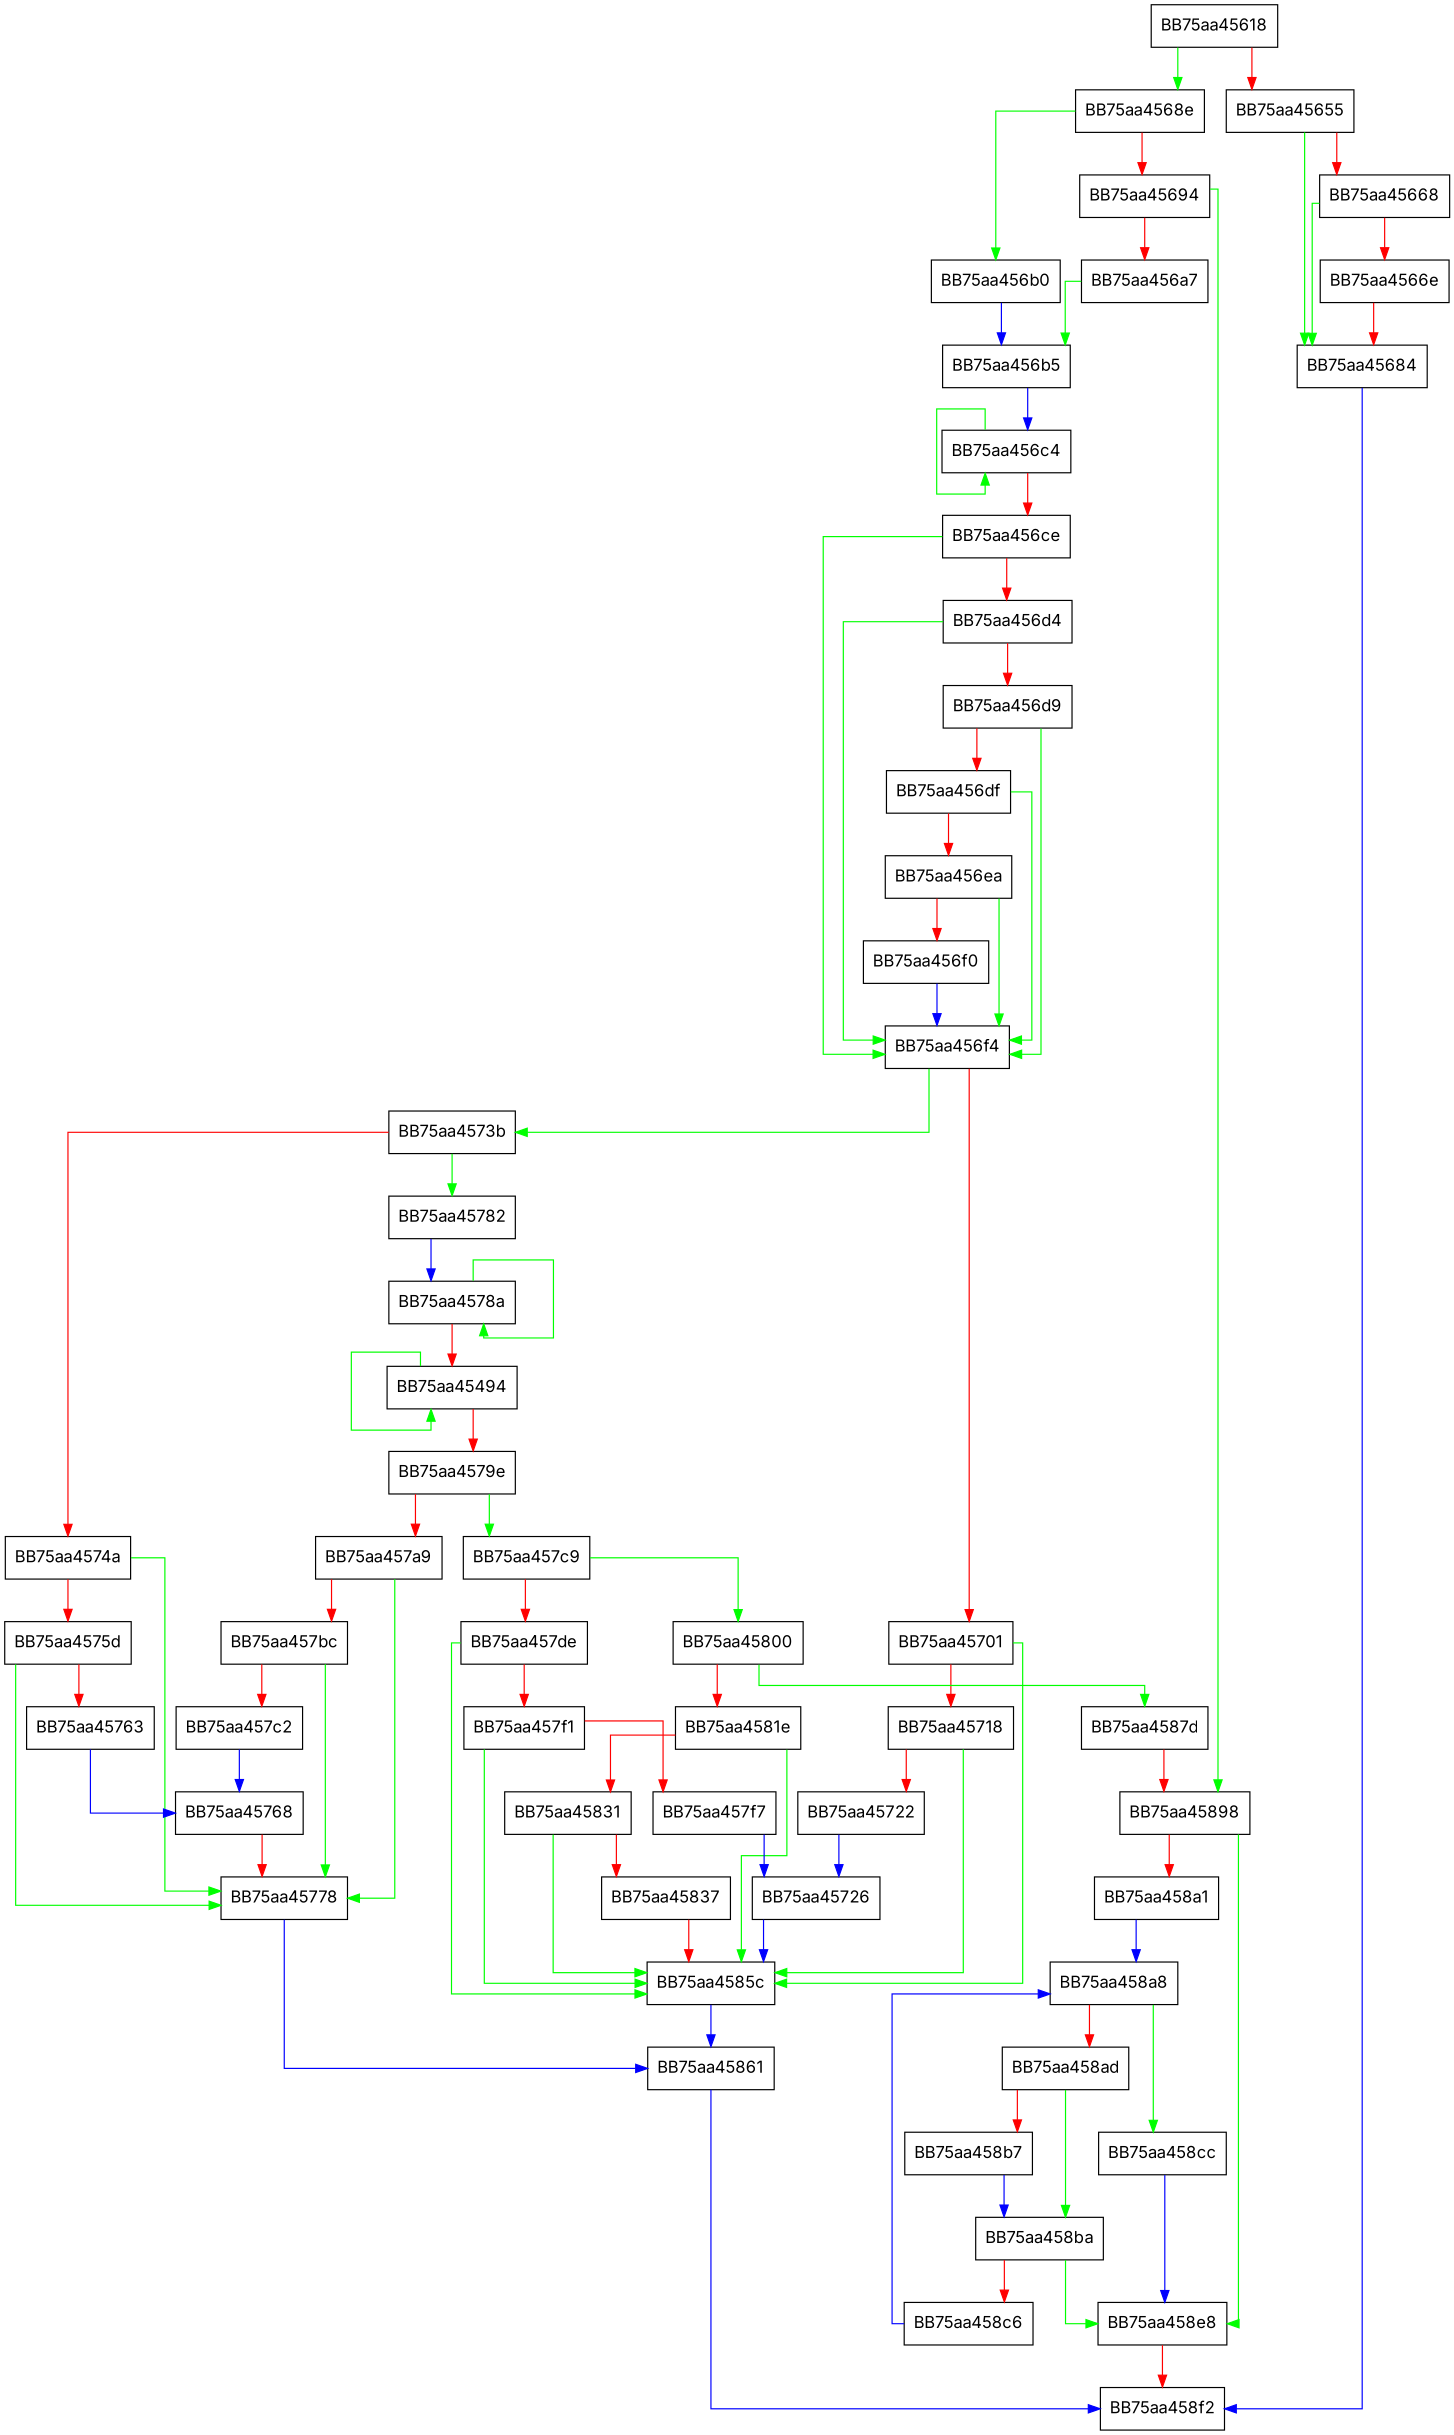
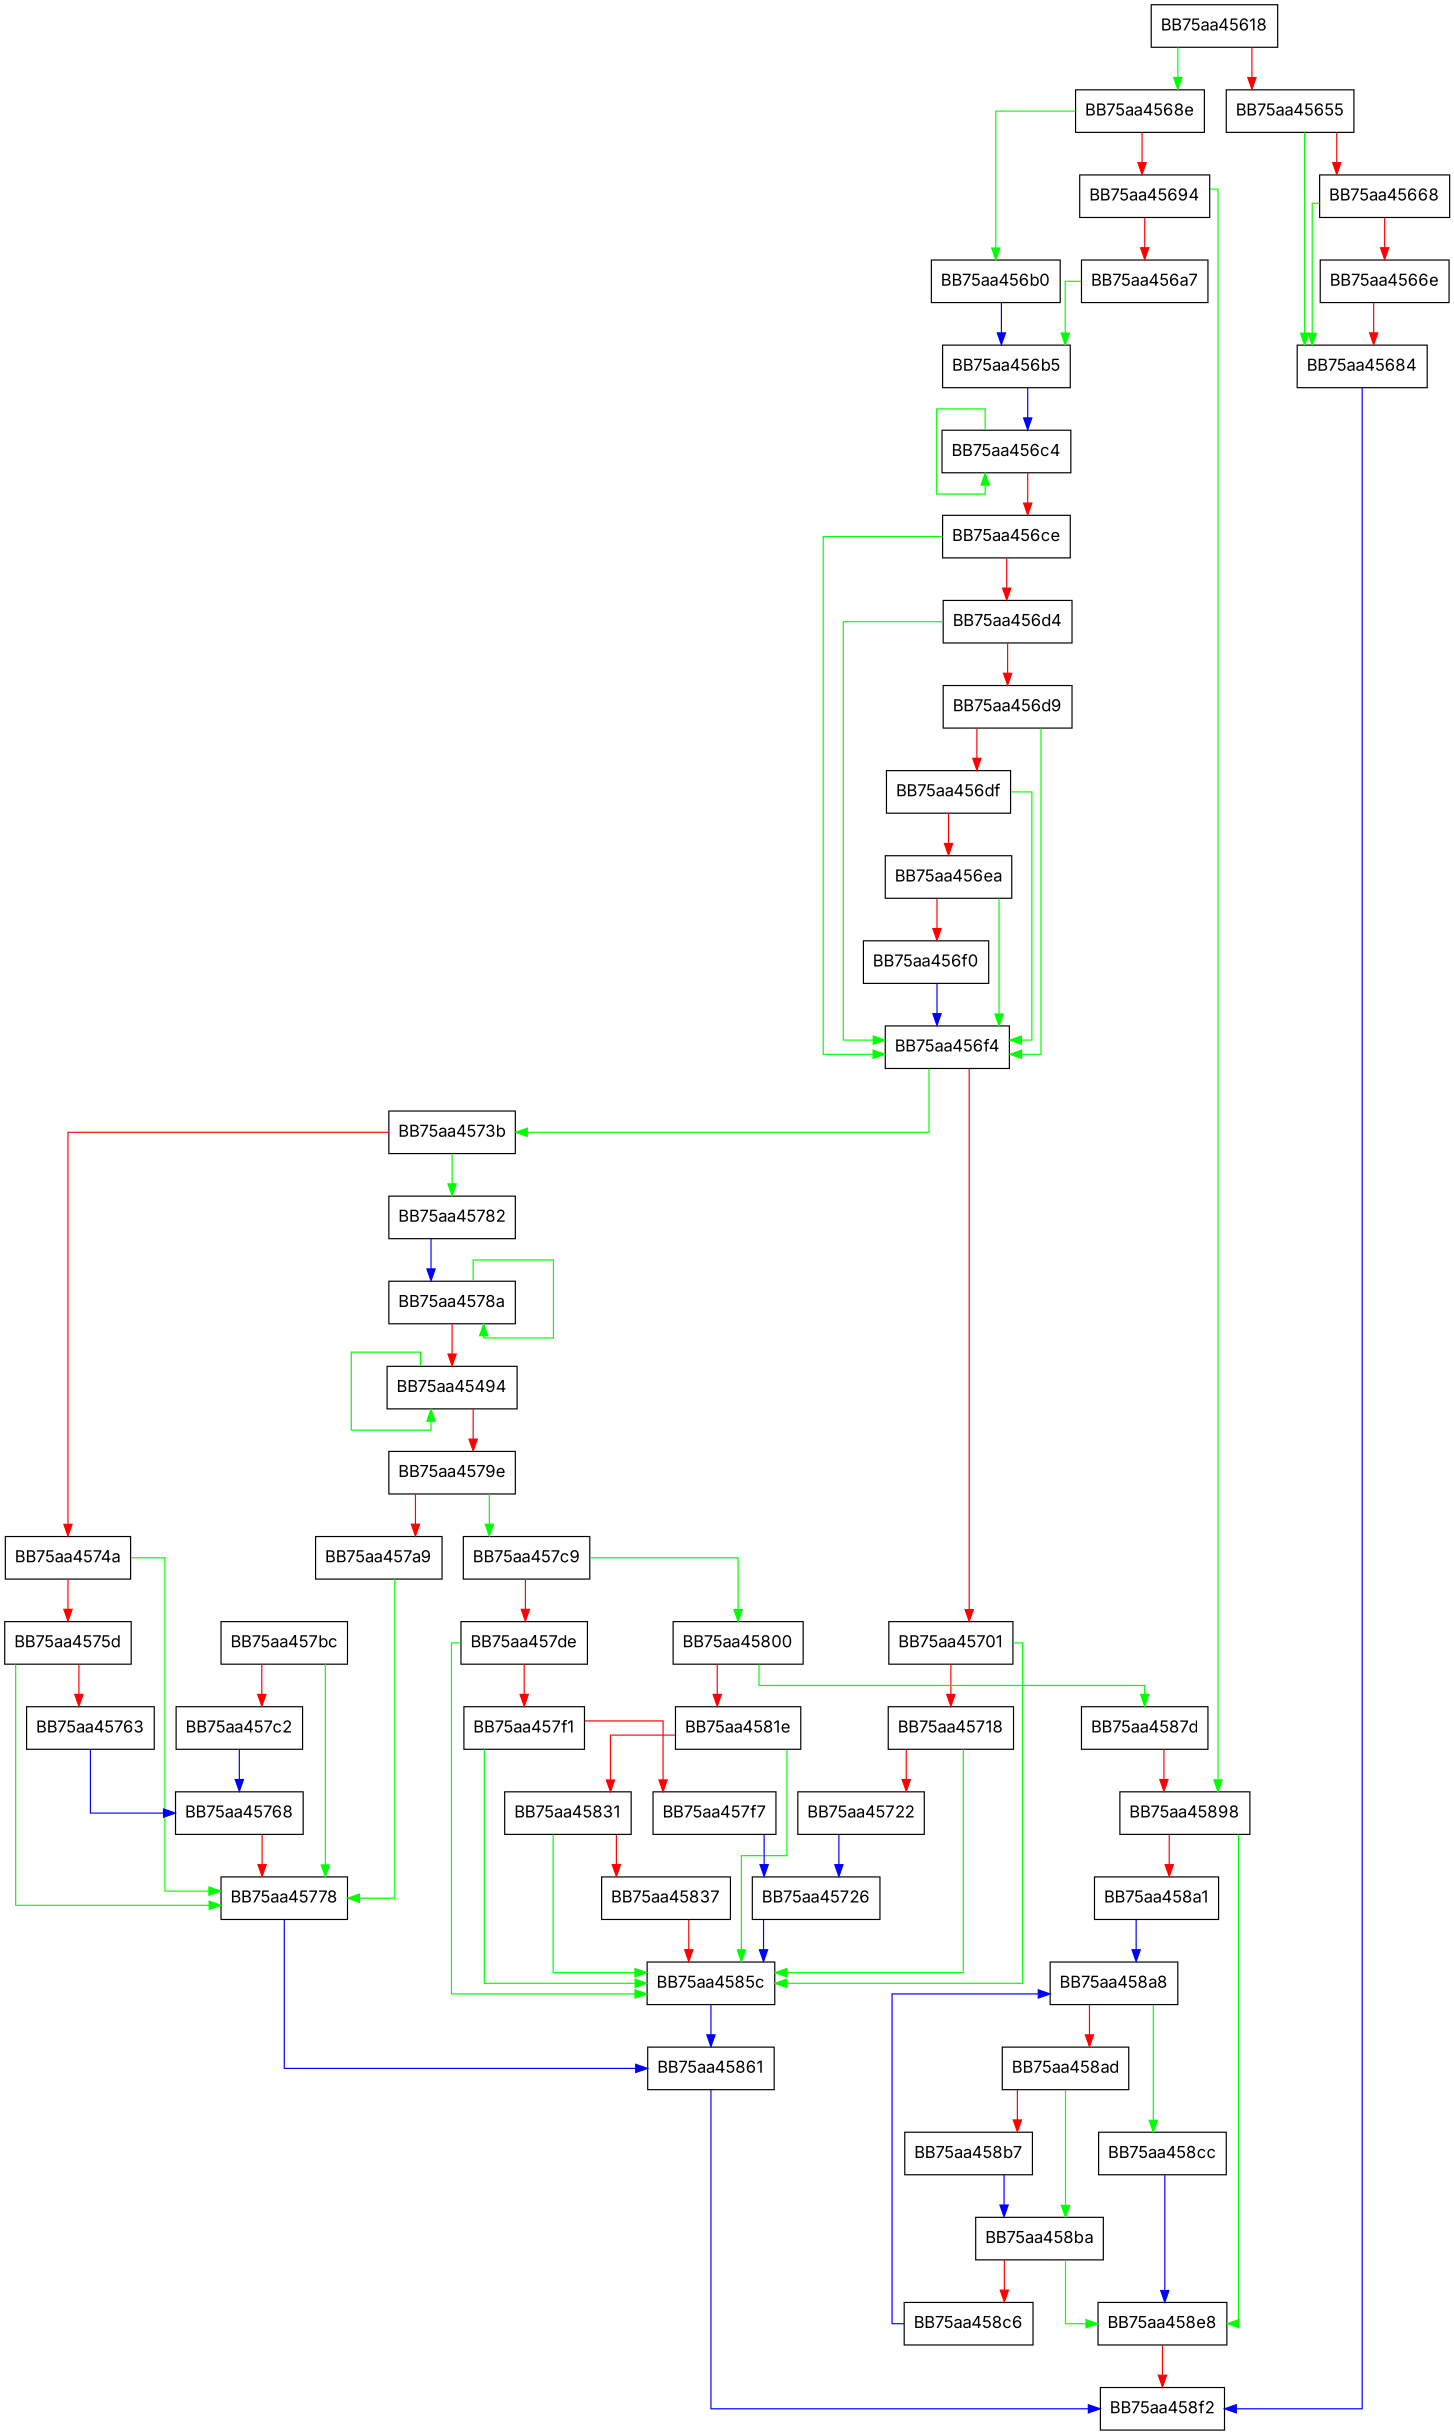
(332, 1594) -> none
